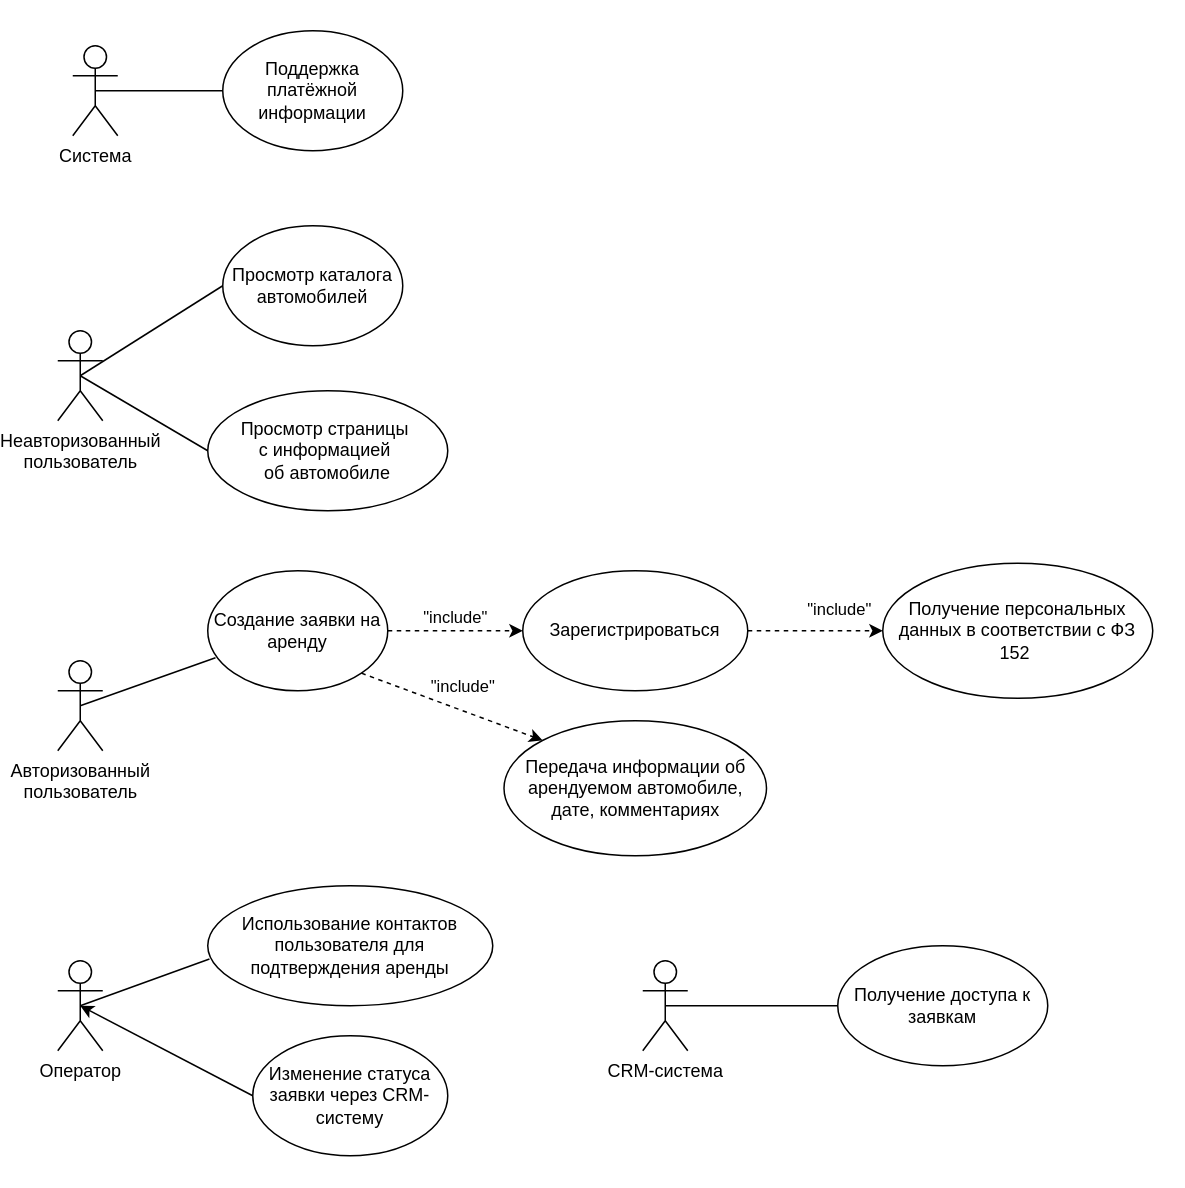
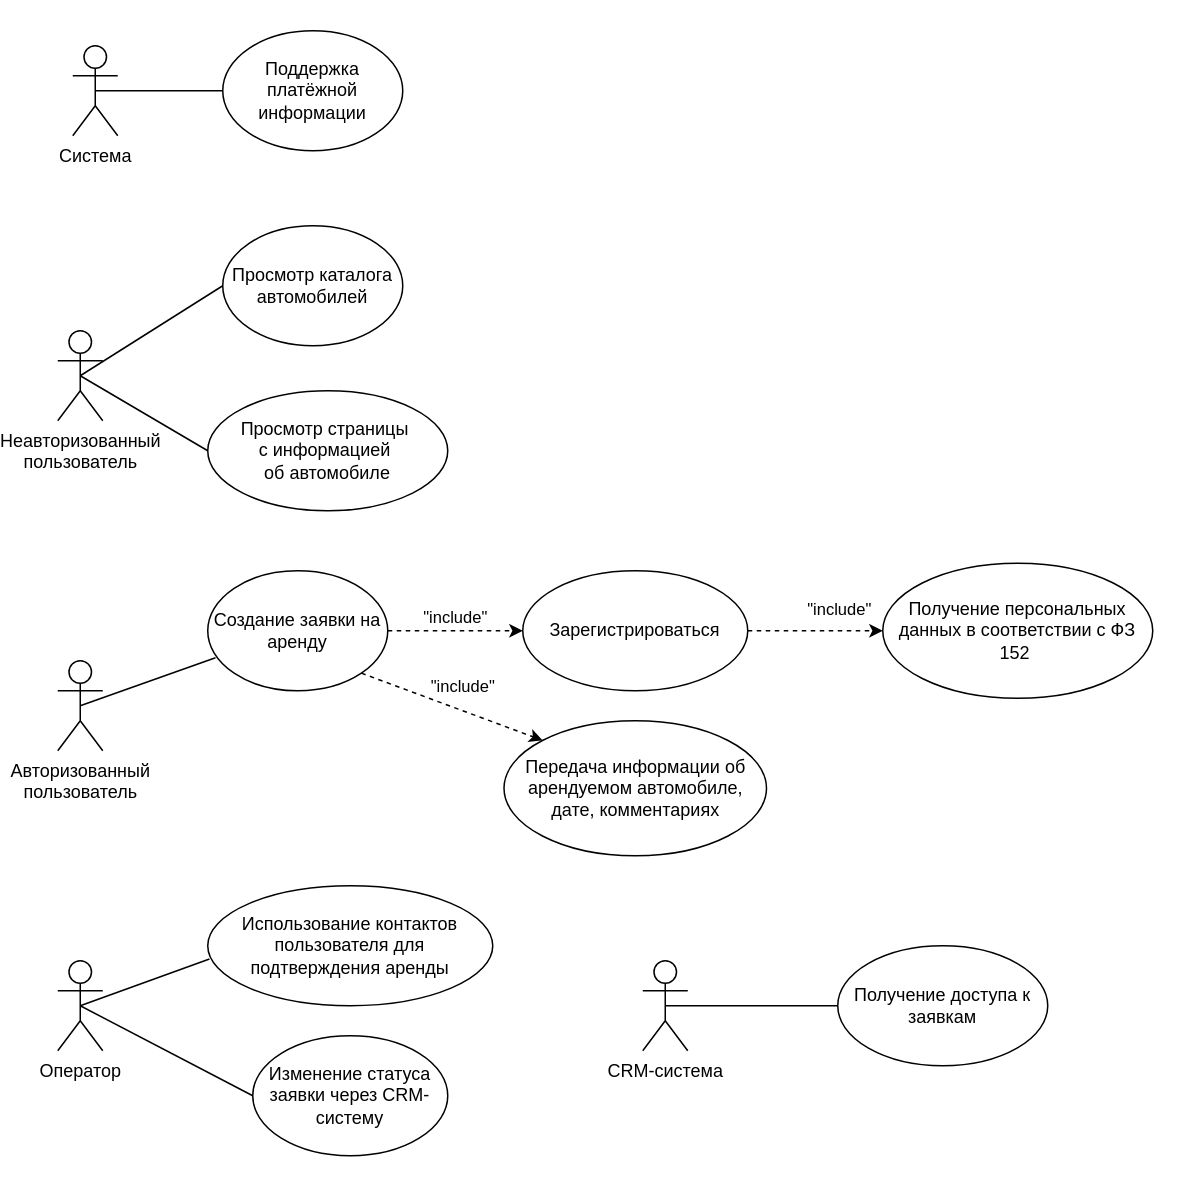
(90, 1011) -> (90, 1011)
